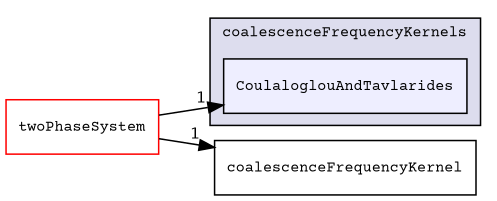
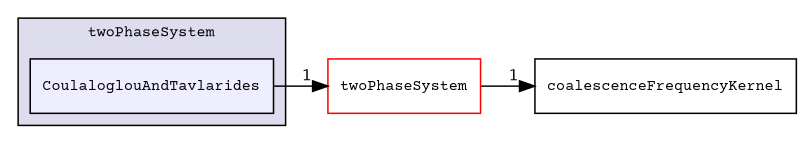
(345, 32) -> (152, 32)
(183, 111) -> (295, 86)
